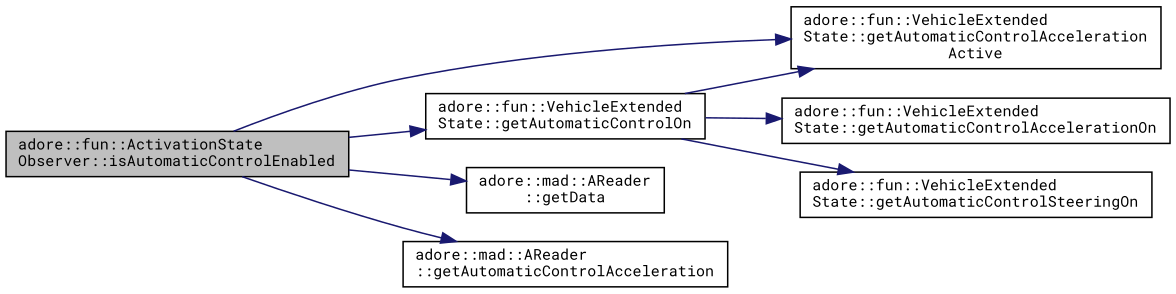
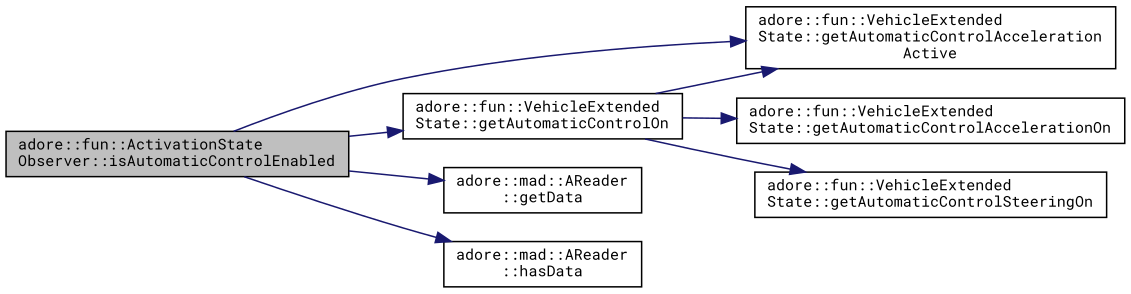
(565, 264) -> (543, 264)
